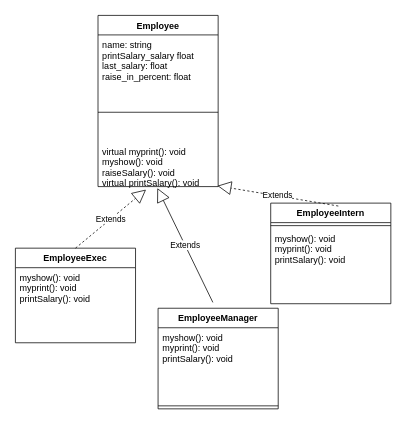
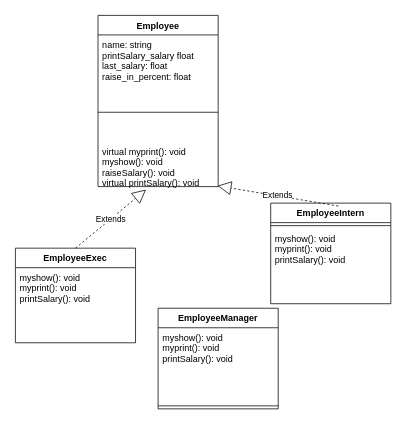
(188, 252) -> none
